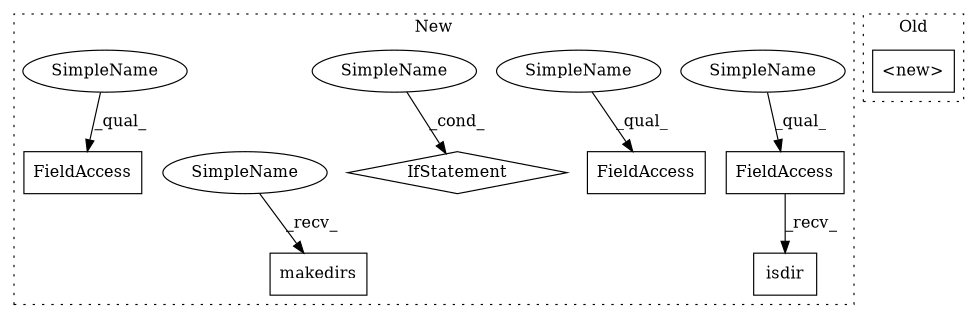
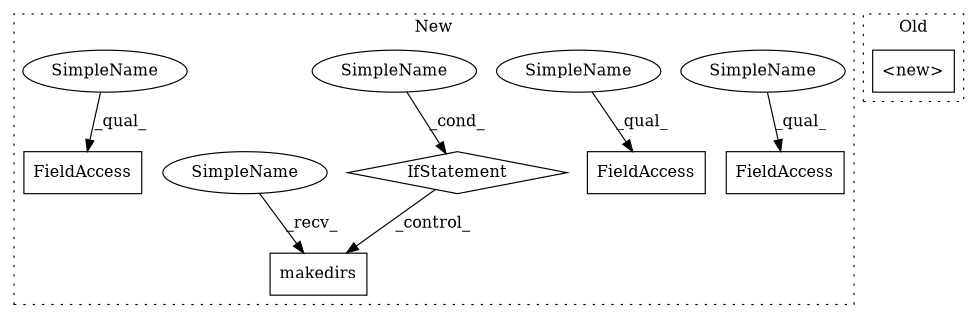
none -> (396, 218)
(785, 274) -> none
